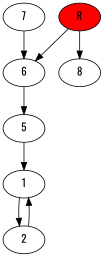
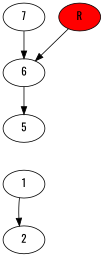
(80, 73) -> none
(24, 152) -> none
(29, 216) -> none
